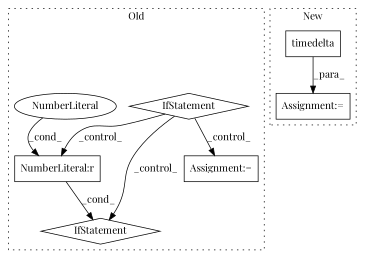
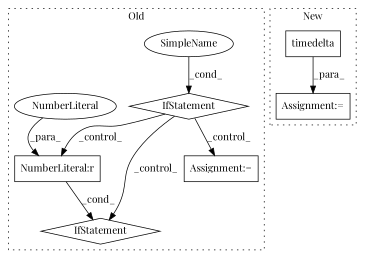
none -> (189, 44)
(46, 138) -> (46, 138)
